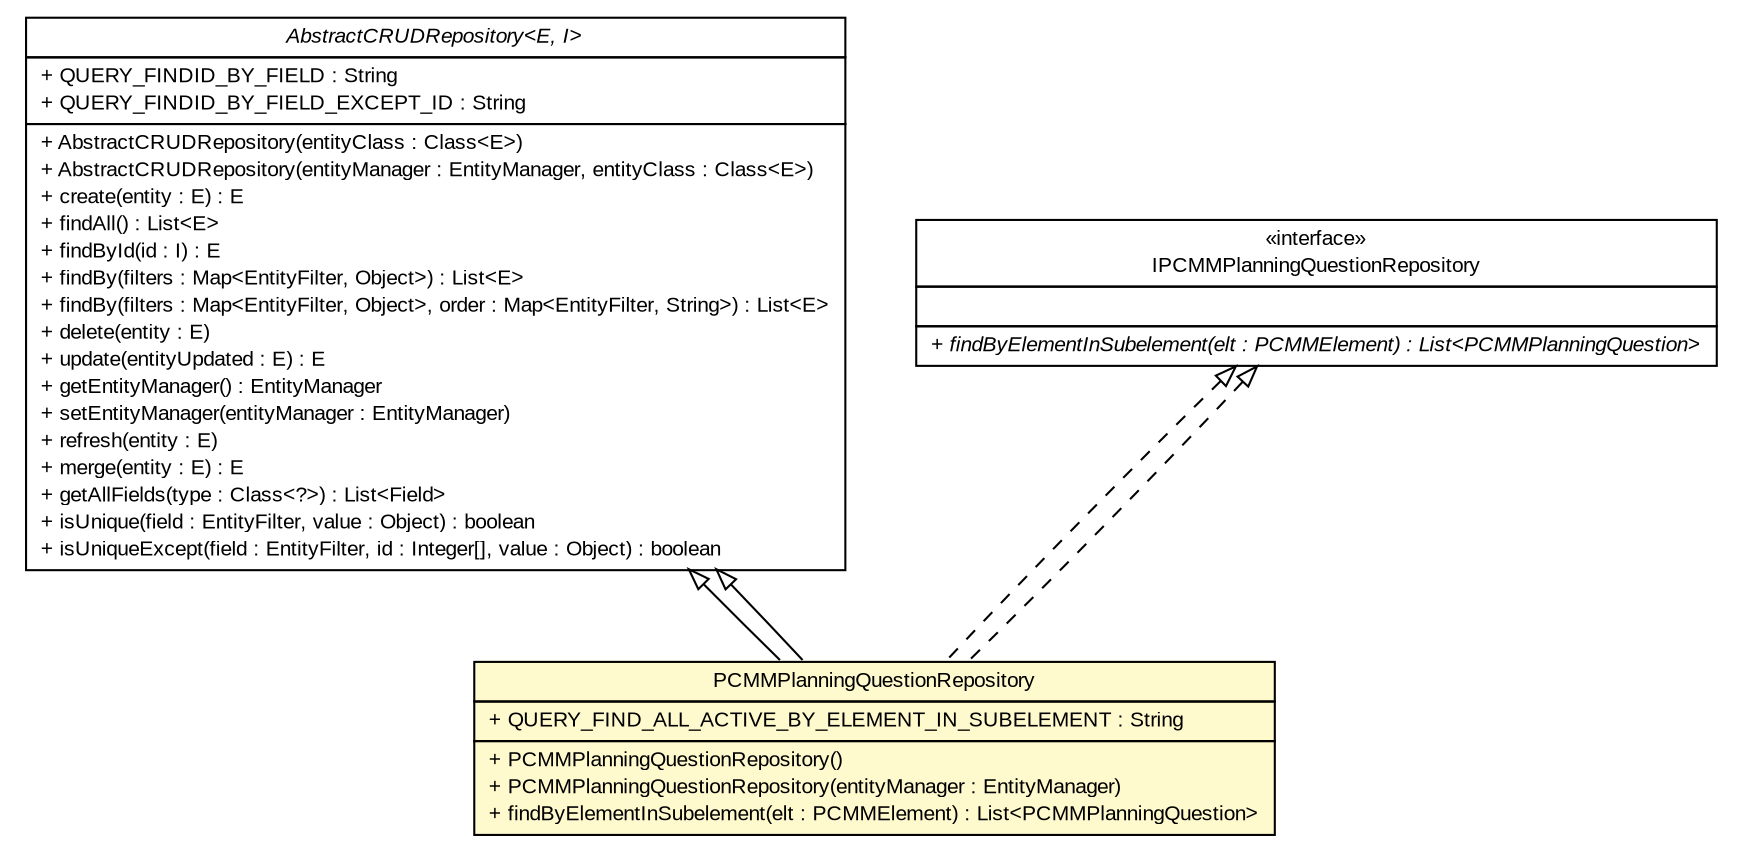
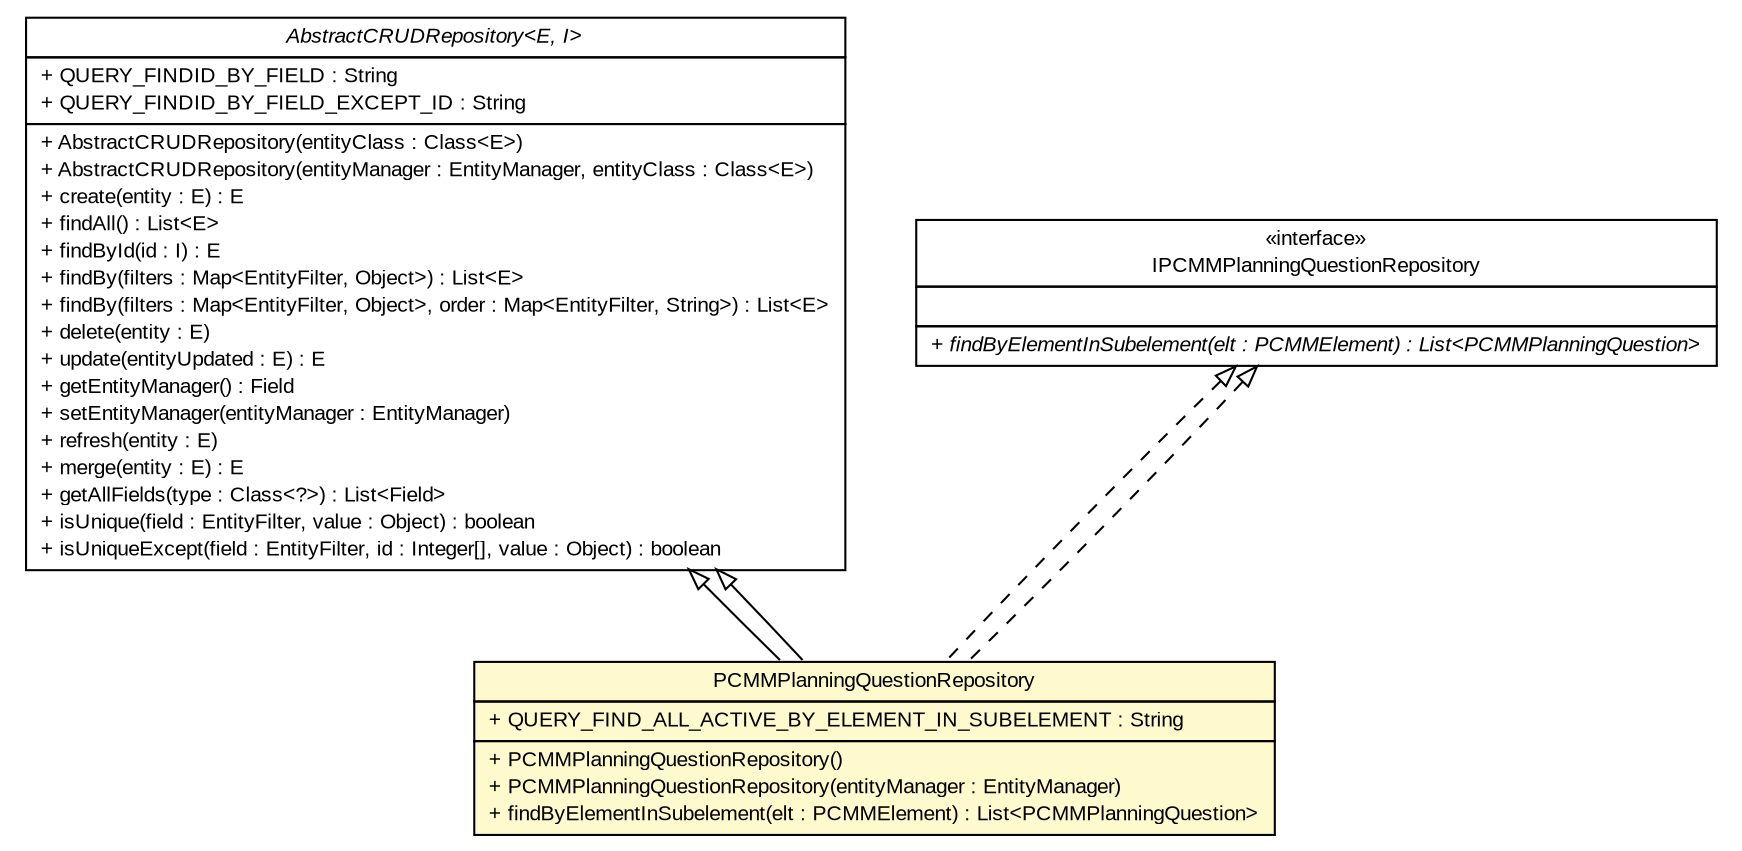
(212, 387) -> (168, 387)
